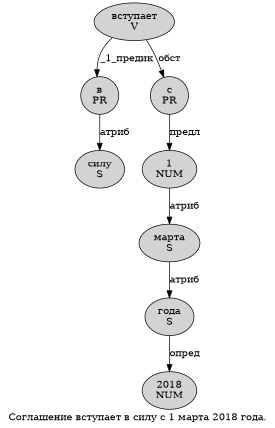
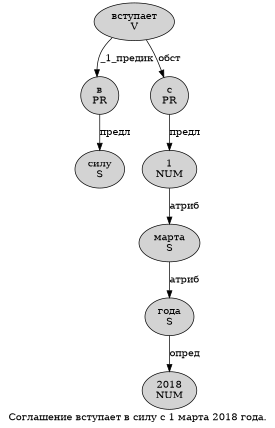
(115, 132) -> (115, 132)
